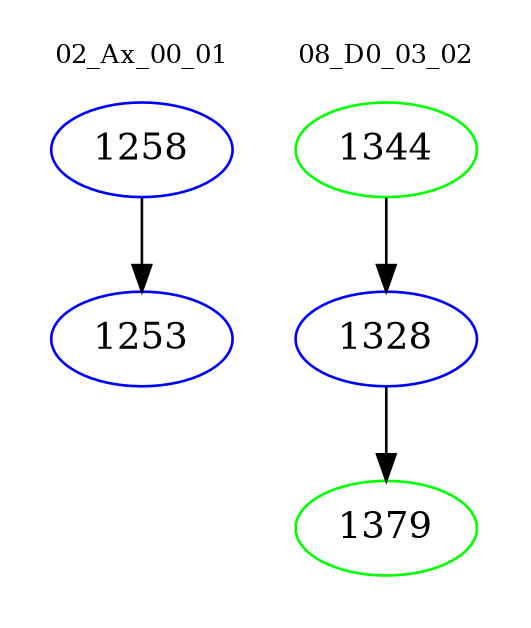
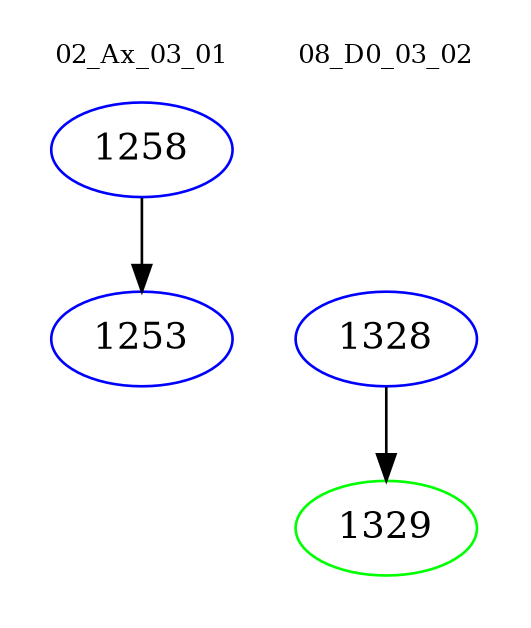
(142, 56) -> (142, 56)
(386, 150) -> none
(386, 528) -> (386, 528)
